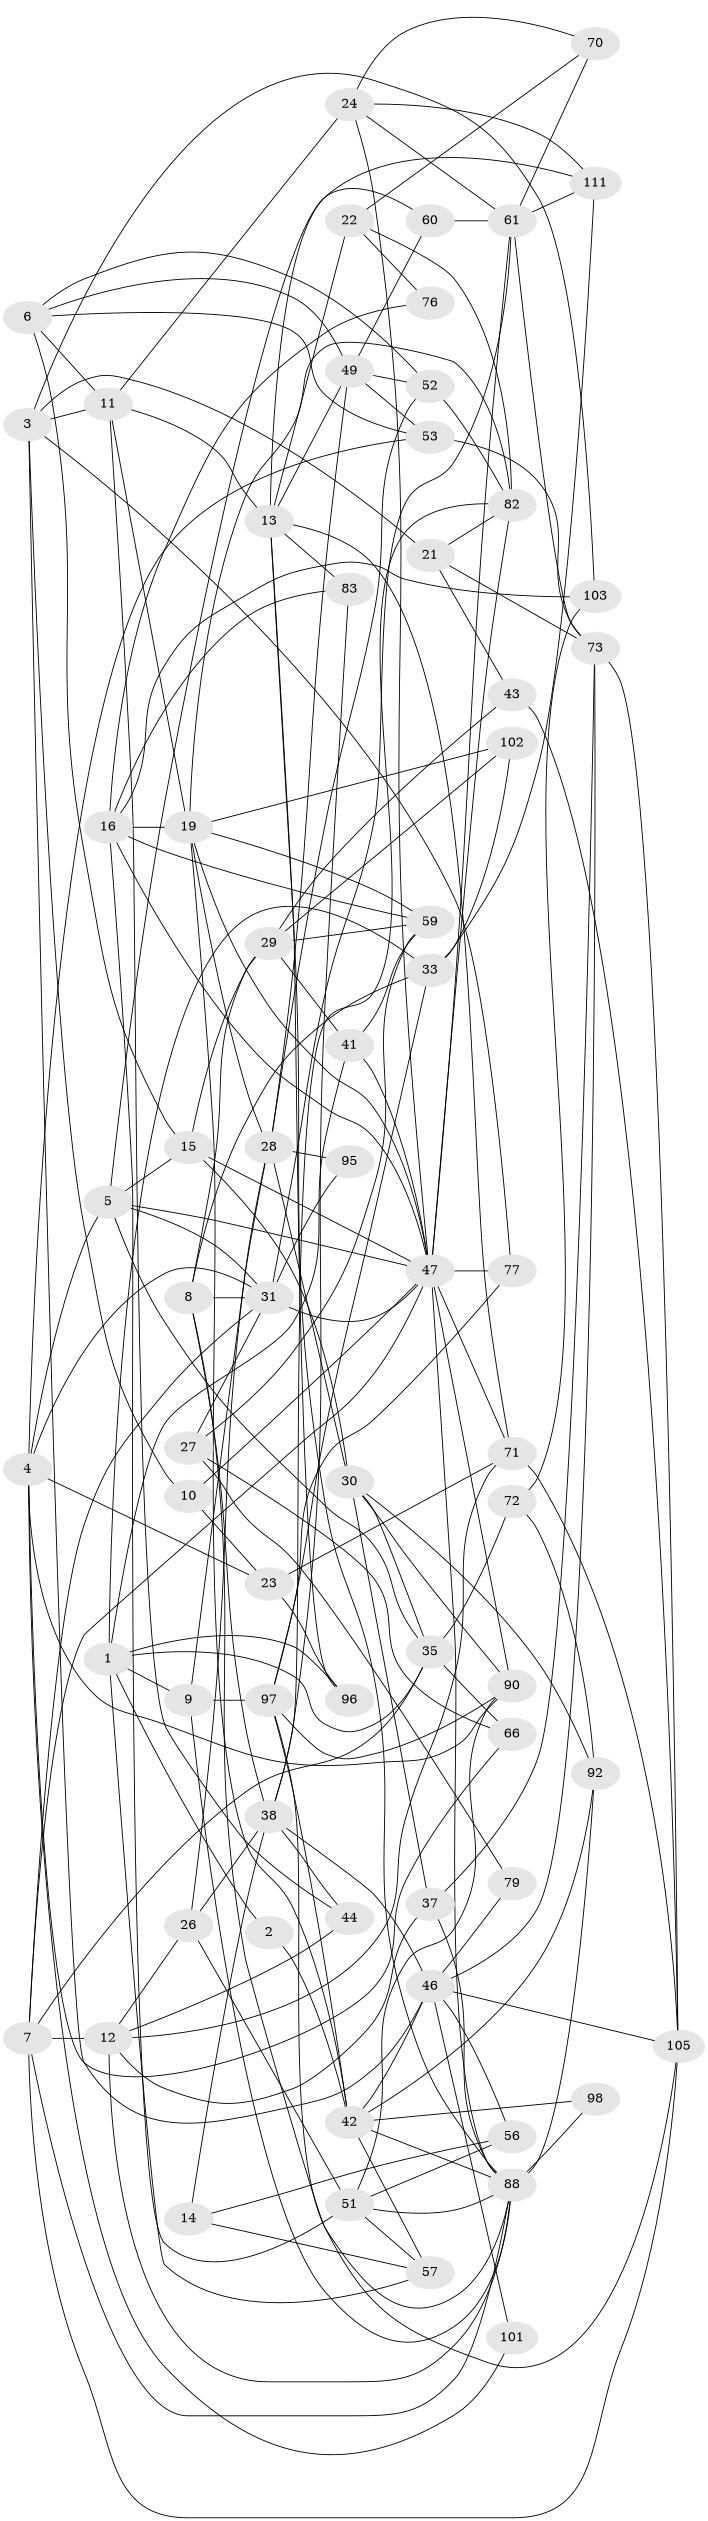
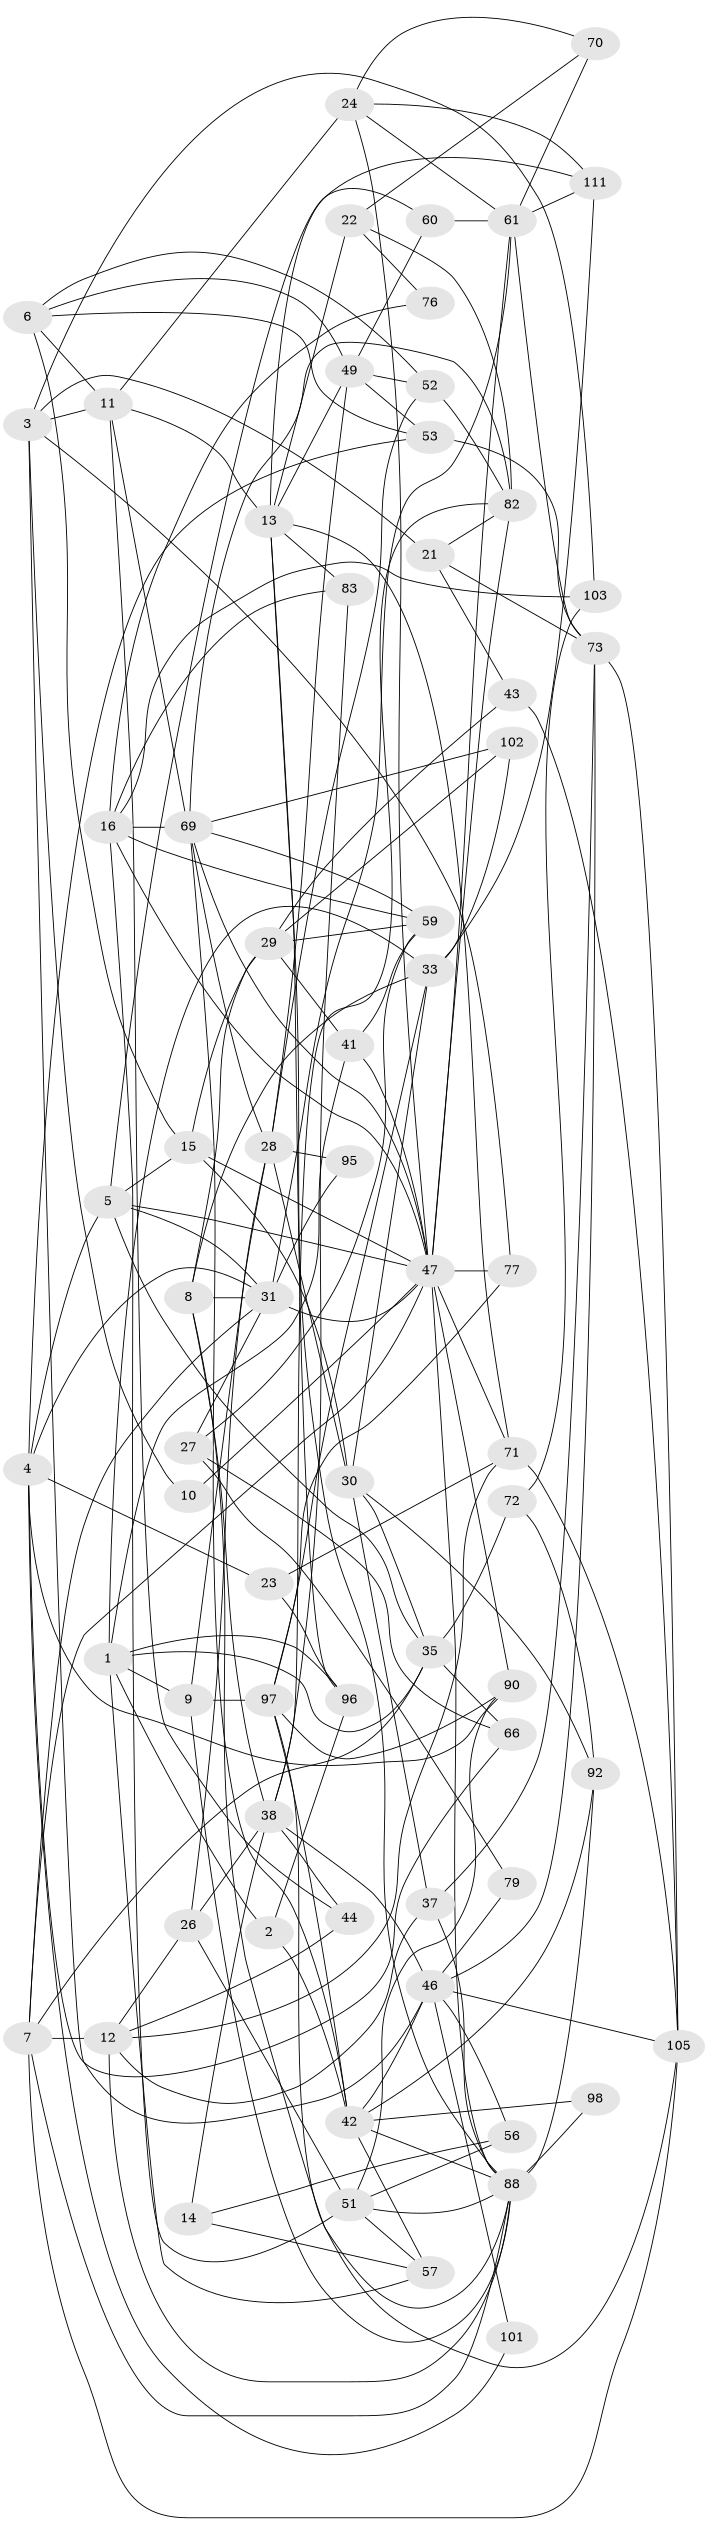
(189, 827) -> (189, 827)
(232, 1543) -> none
(429, 1585) -> (390, 1226)
none -> (309, 1817)
